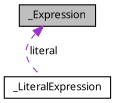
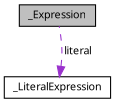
(27, 57) -> (62, 46)
